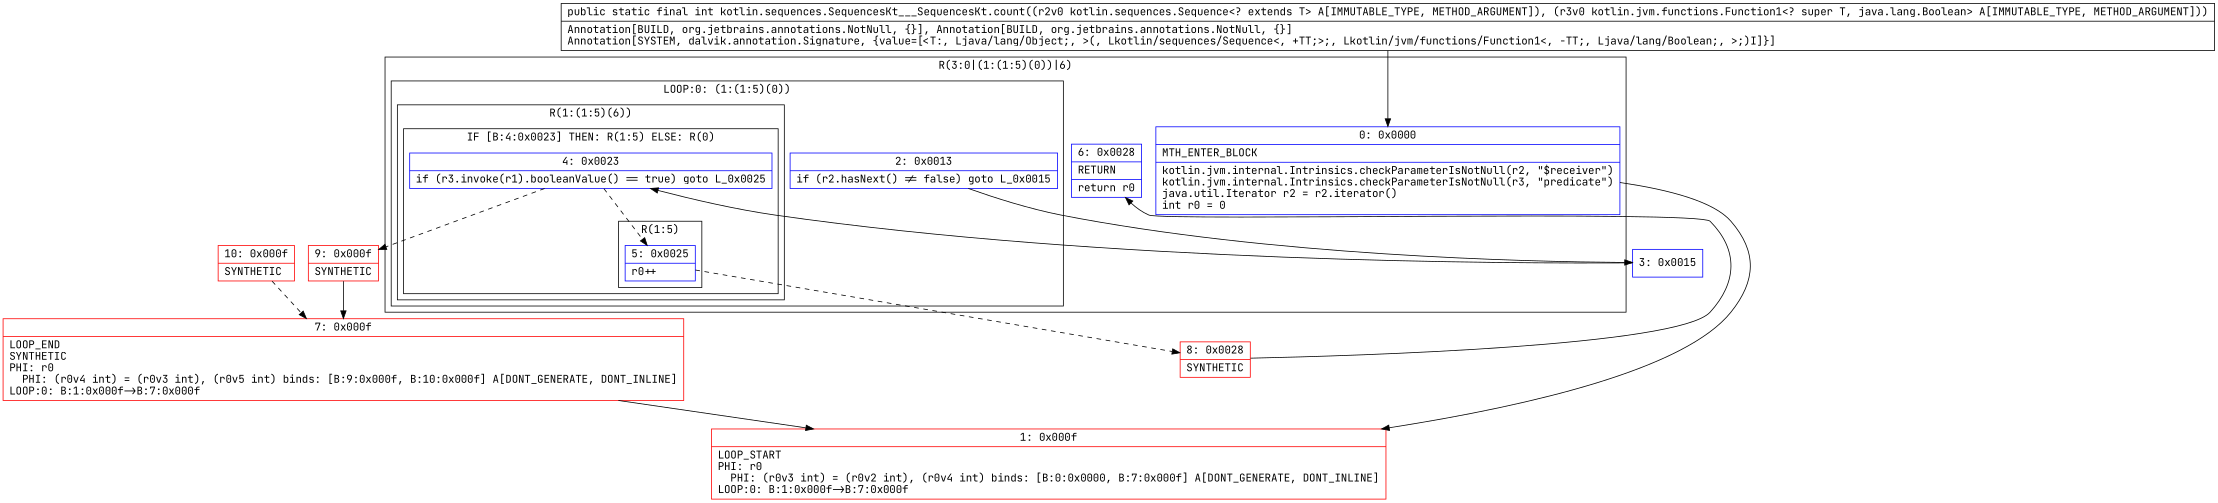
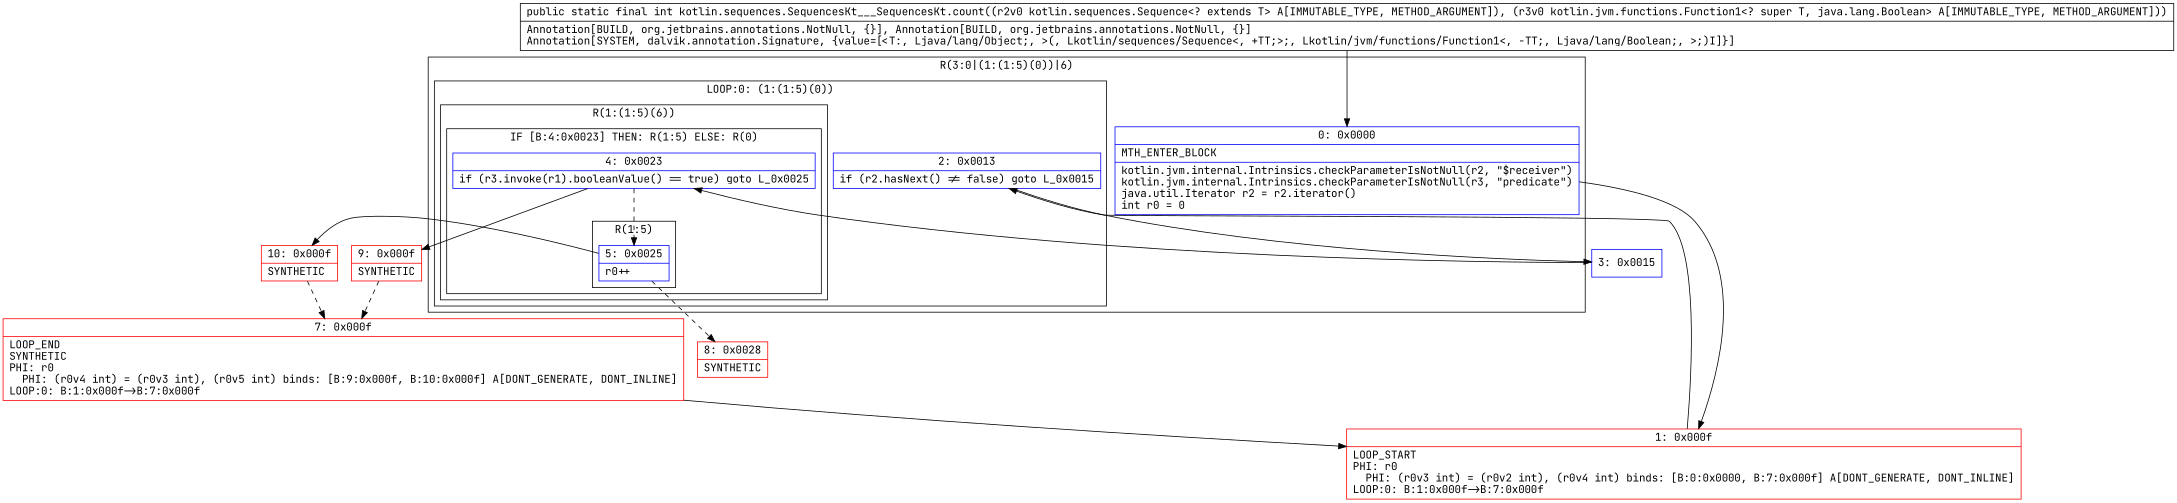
(1107, 171) -> none
none -> (1447, 217)
(465, 218) -> (508, 218)
none -> (456, 223)
(343, 296) -> (372, 296)
